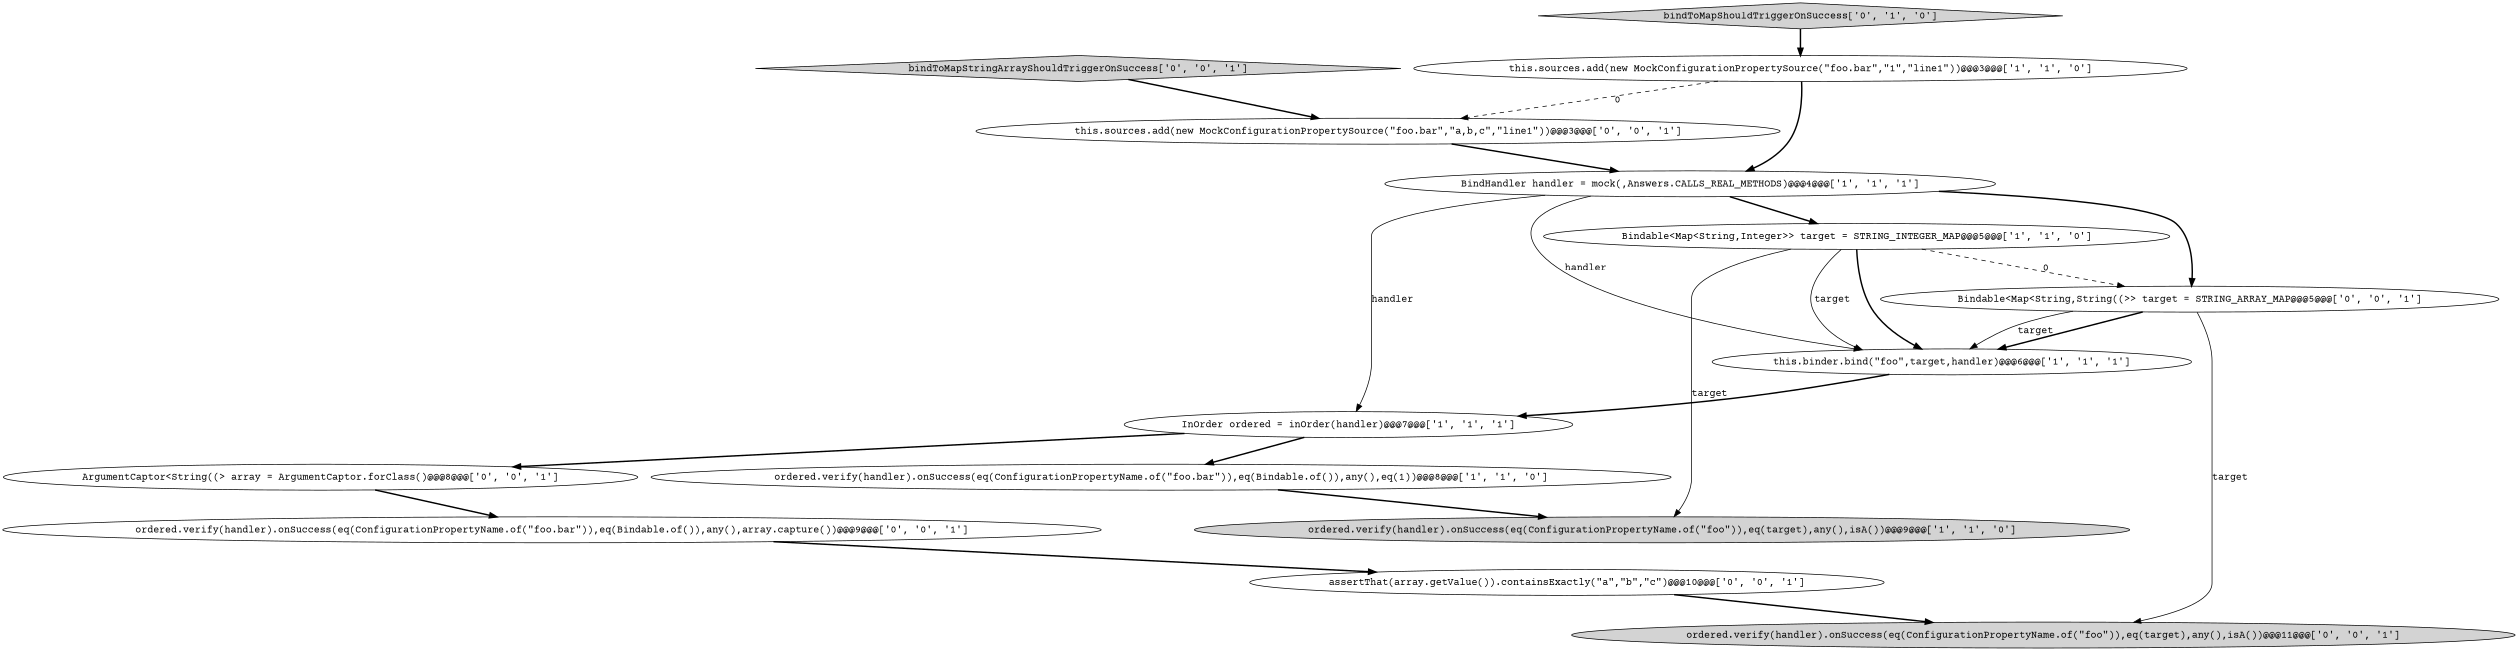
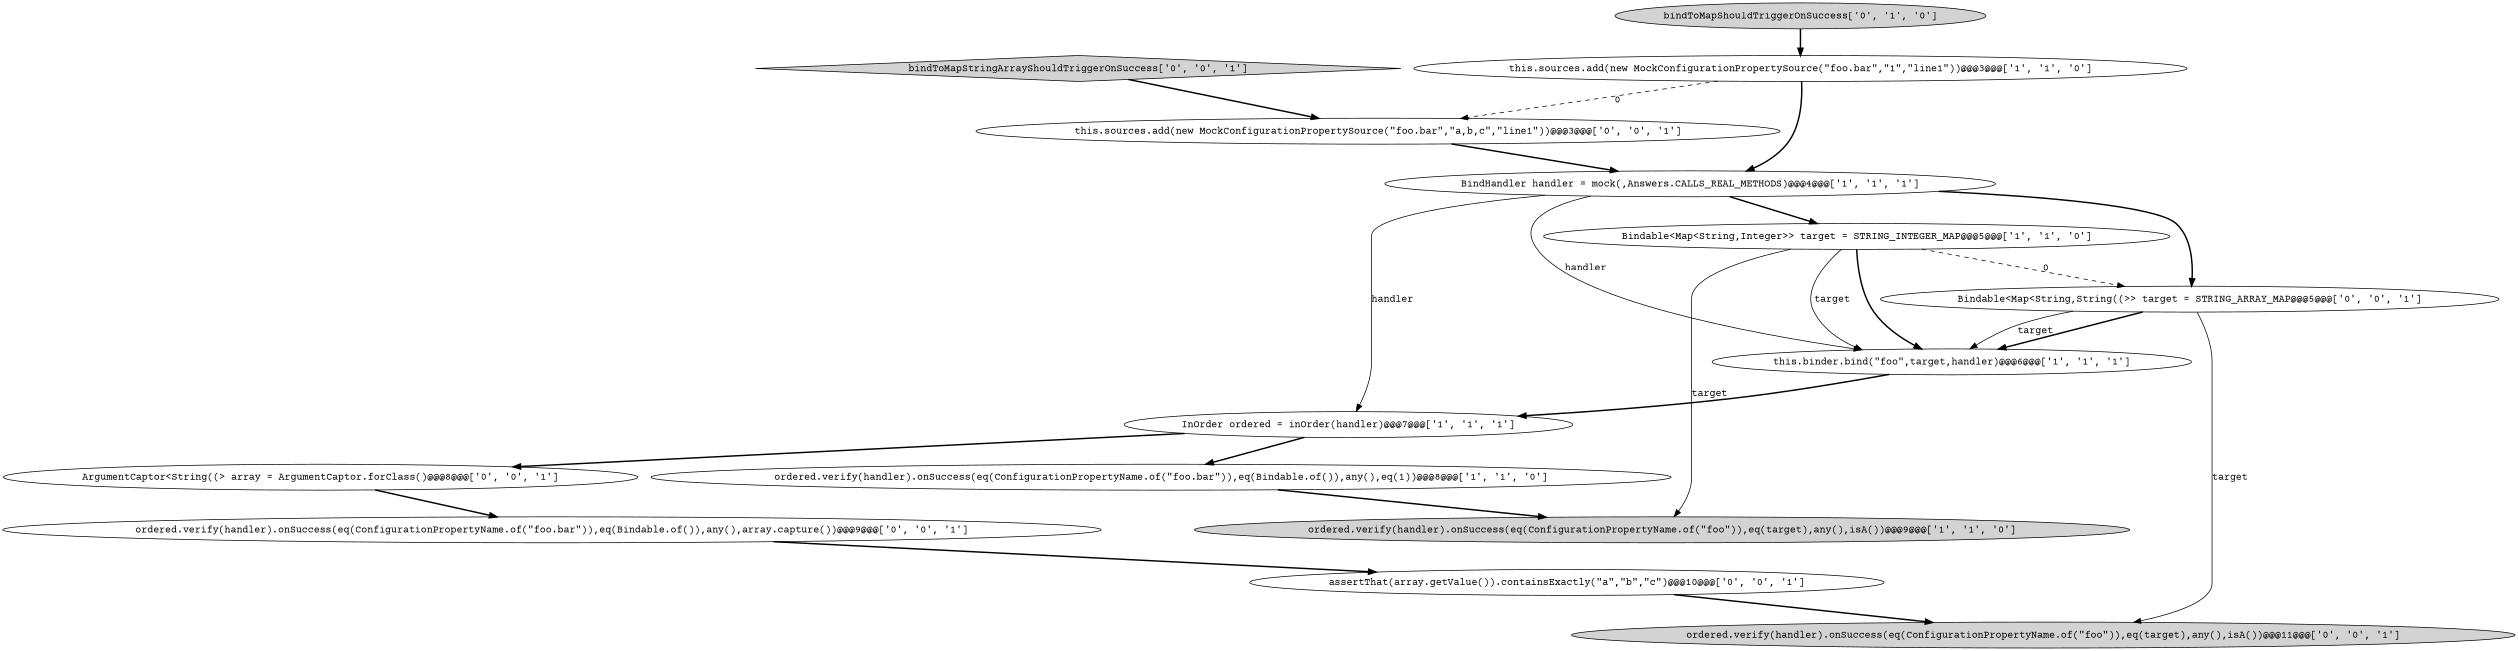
(1800, 16) -> (1800, 16)
